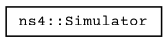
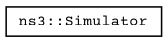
(84, 22) -> (84, 22)
